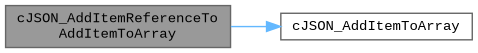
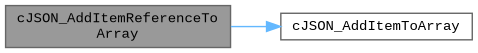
(118, 27) -> (118, 27)
